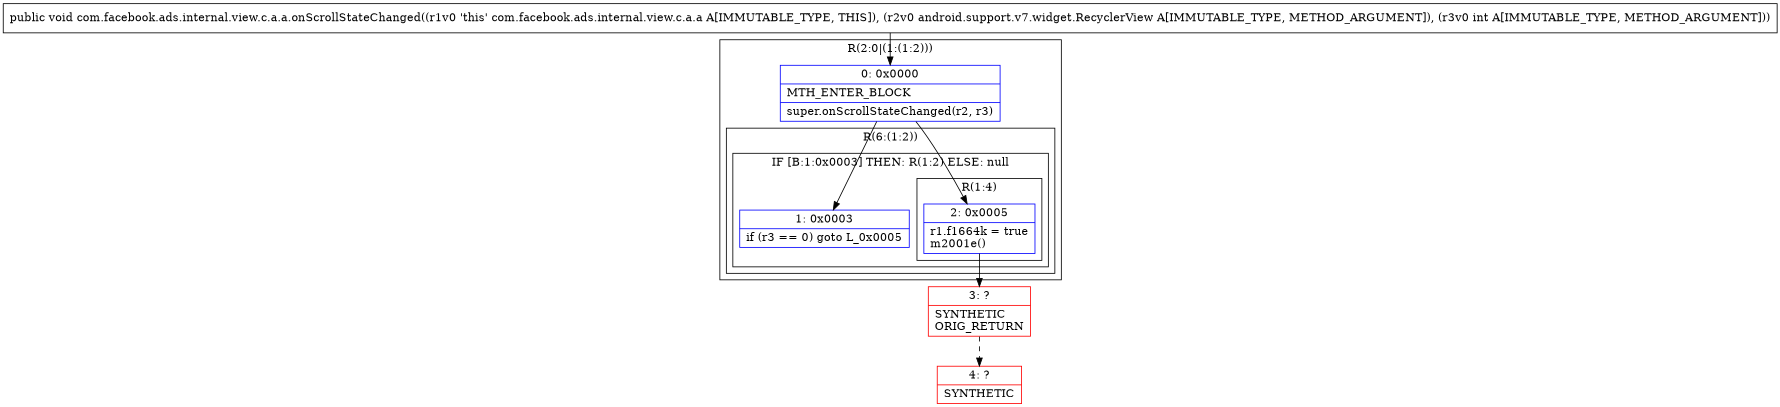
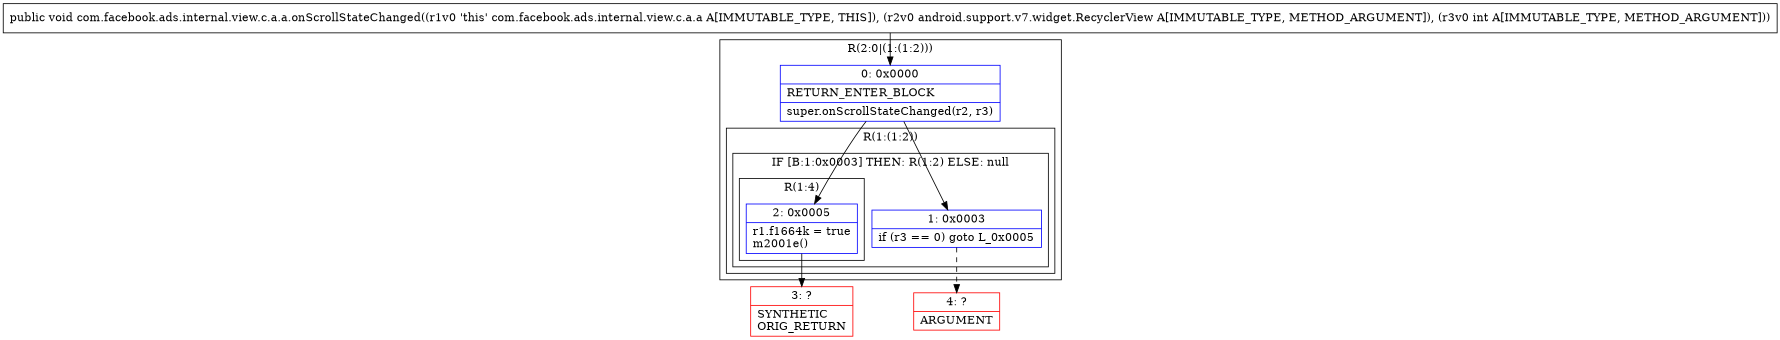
(849, 93) -> (861, 93)
(891, 137) -> (891, 137)
(979, 347) -> (957, 261)
(979, 394) -> (957, 320)
